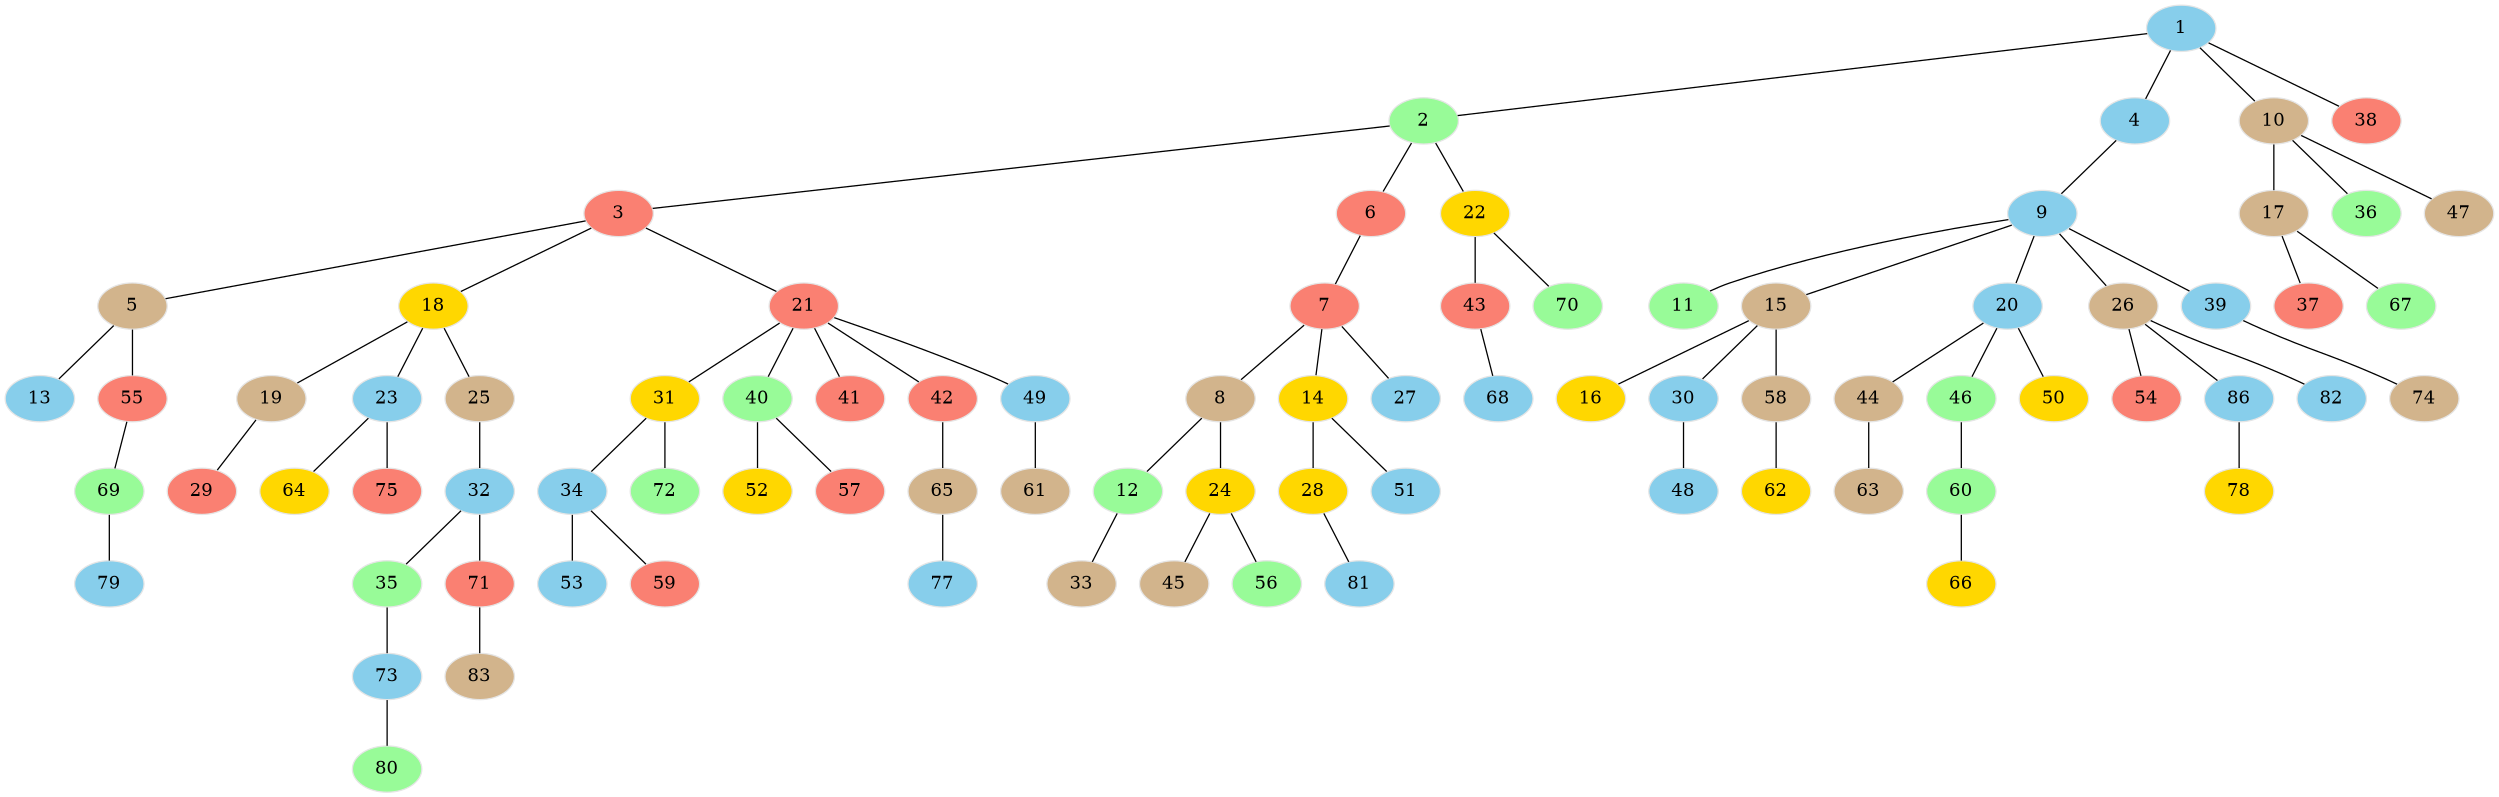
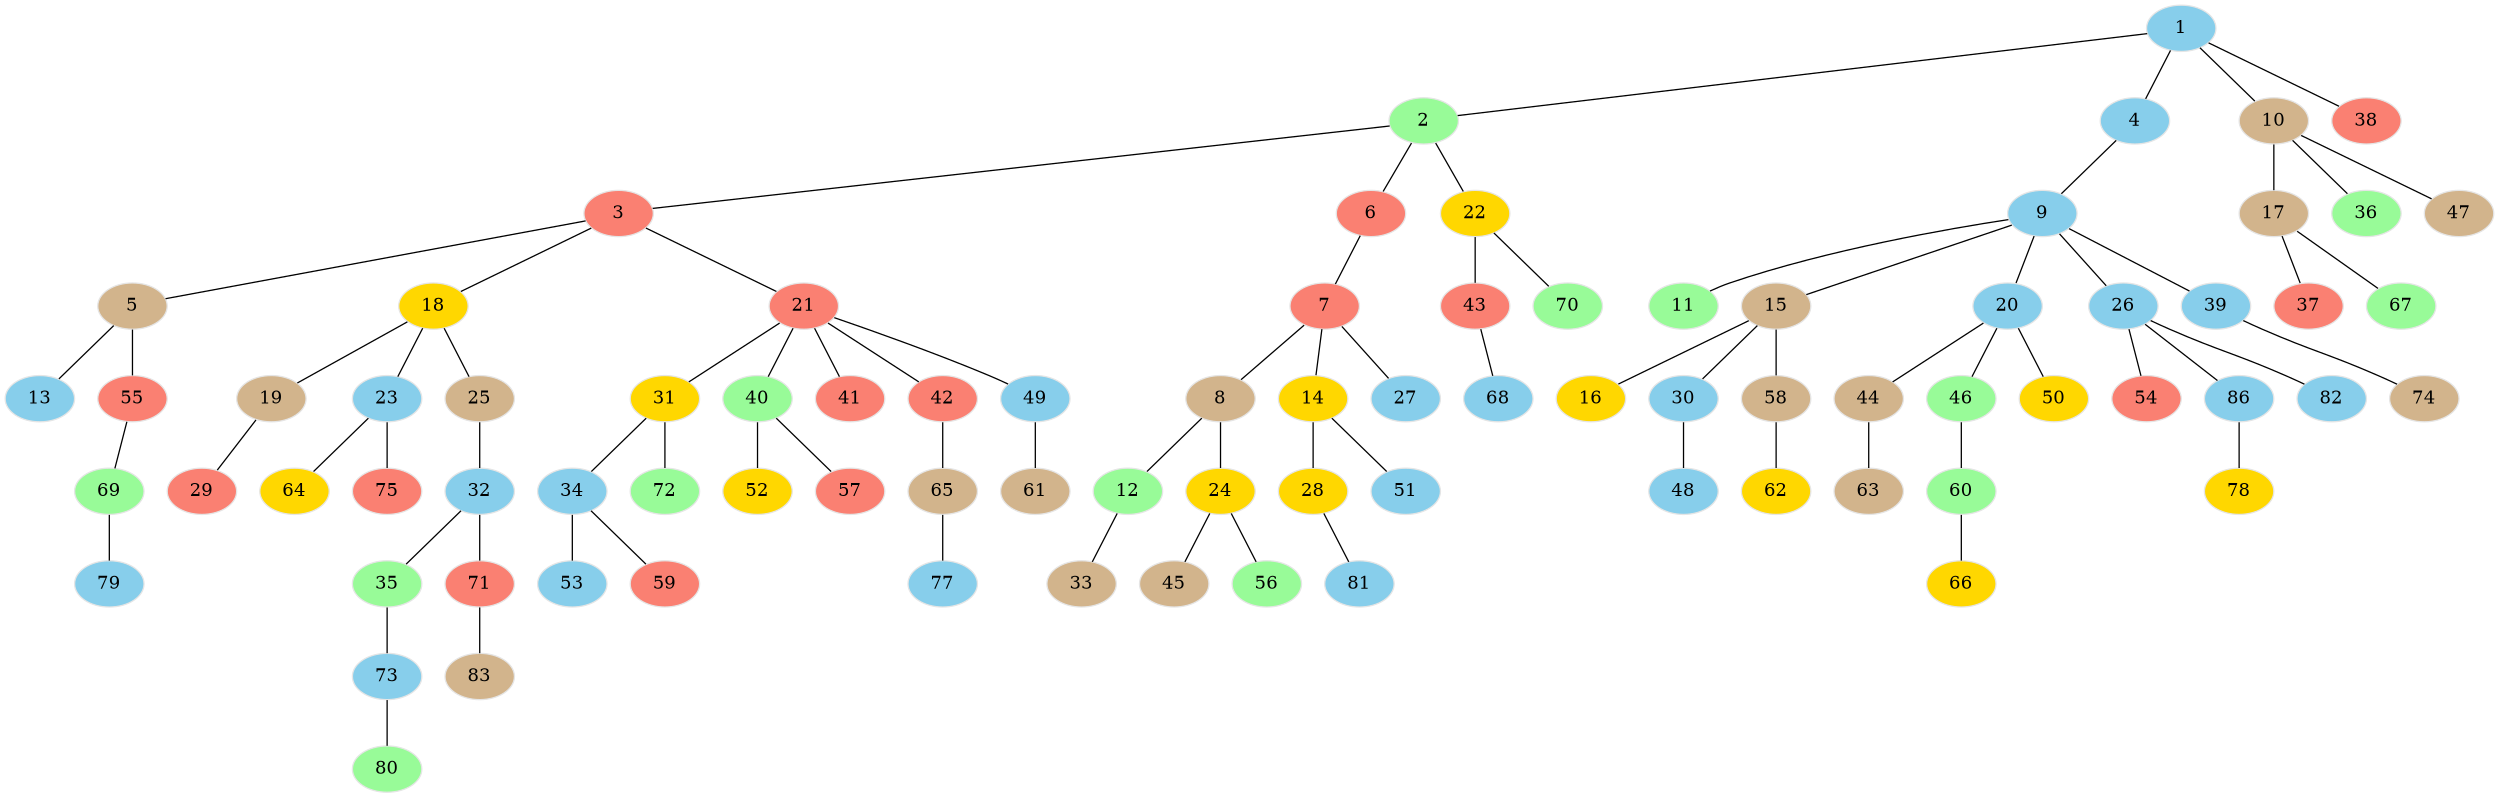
(2123, 306) -> (2123, 306)
